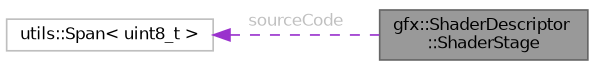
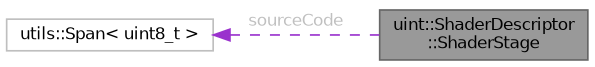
(484, 35) -> (484, 35)
